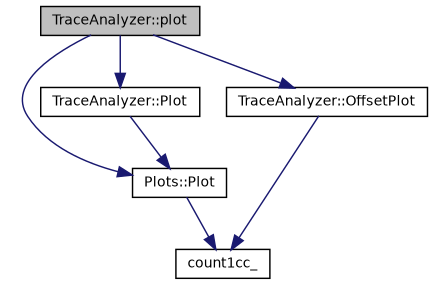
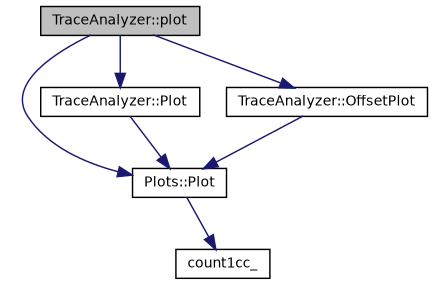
(279, 177) -> (260, 139)
